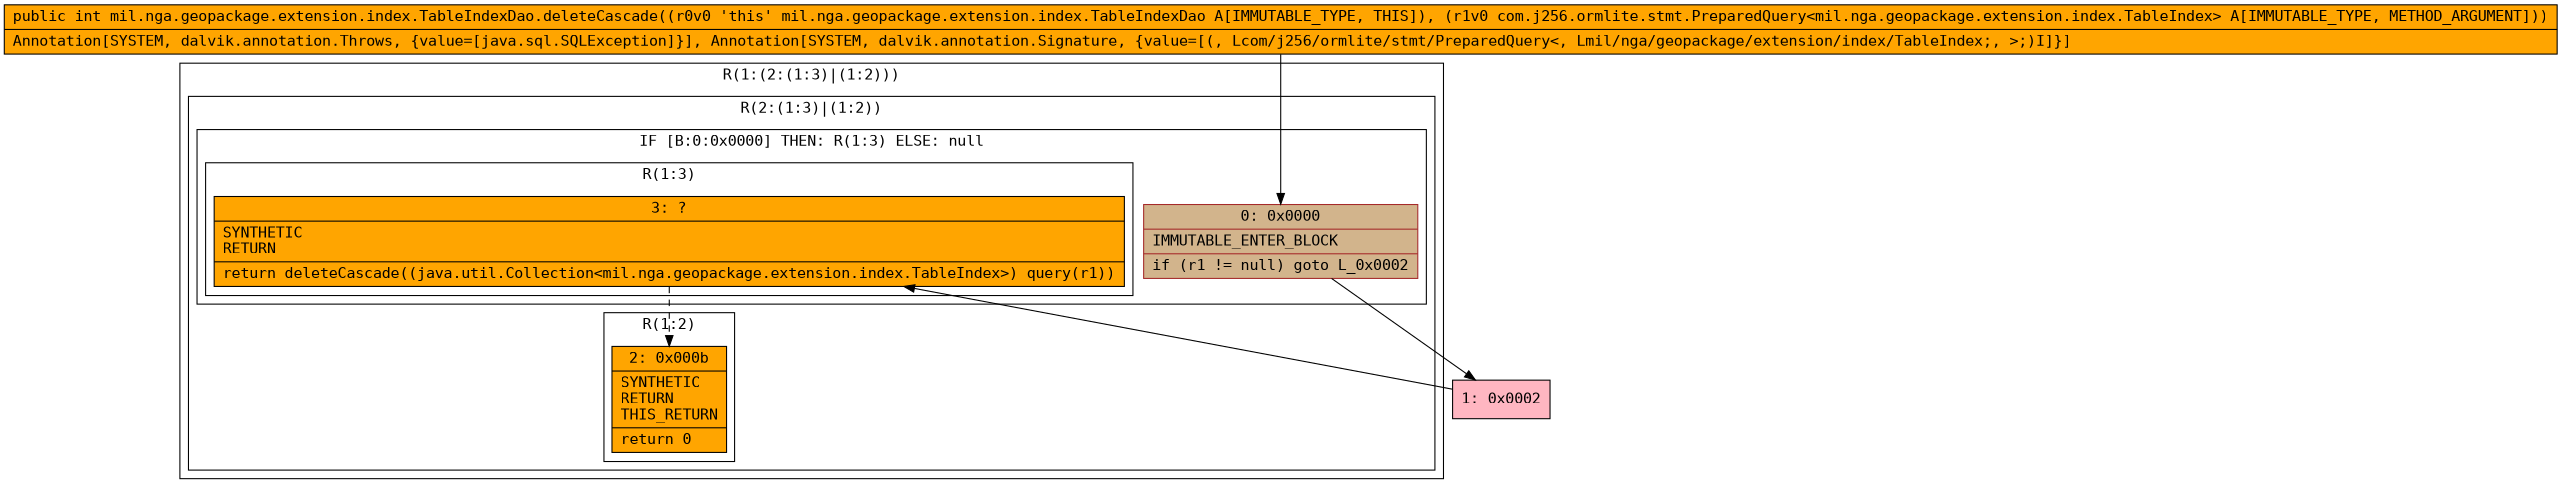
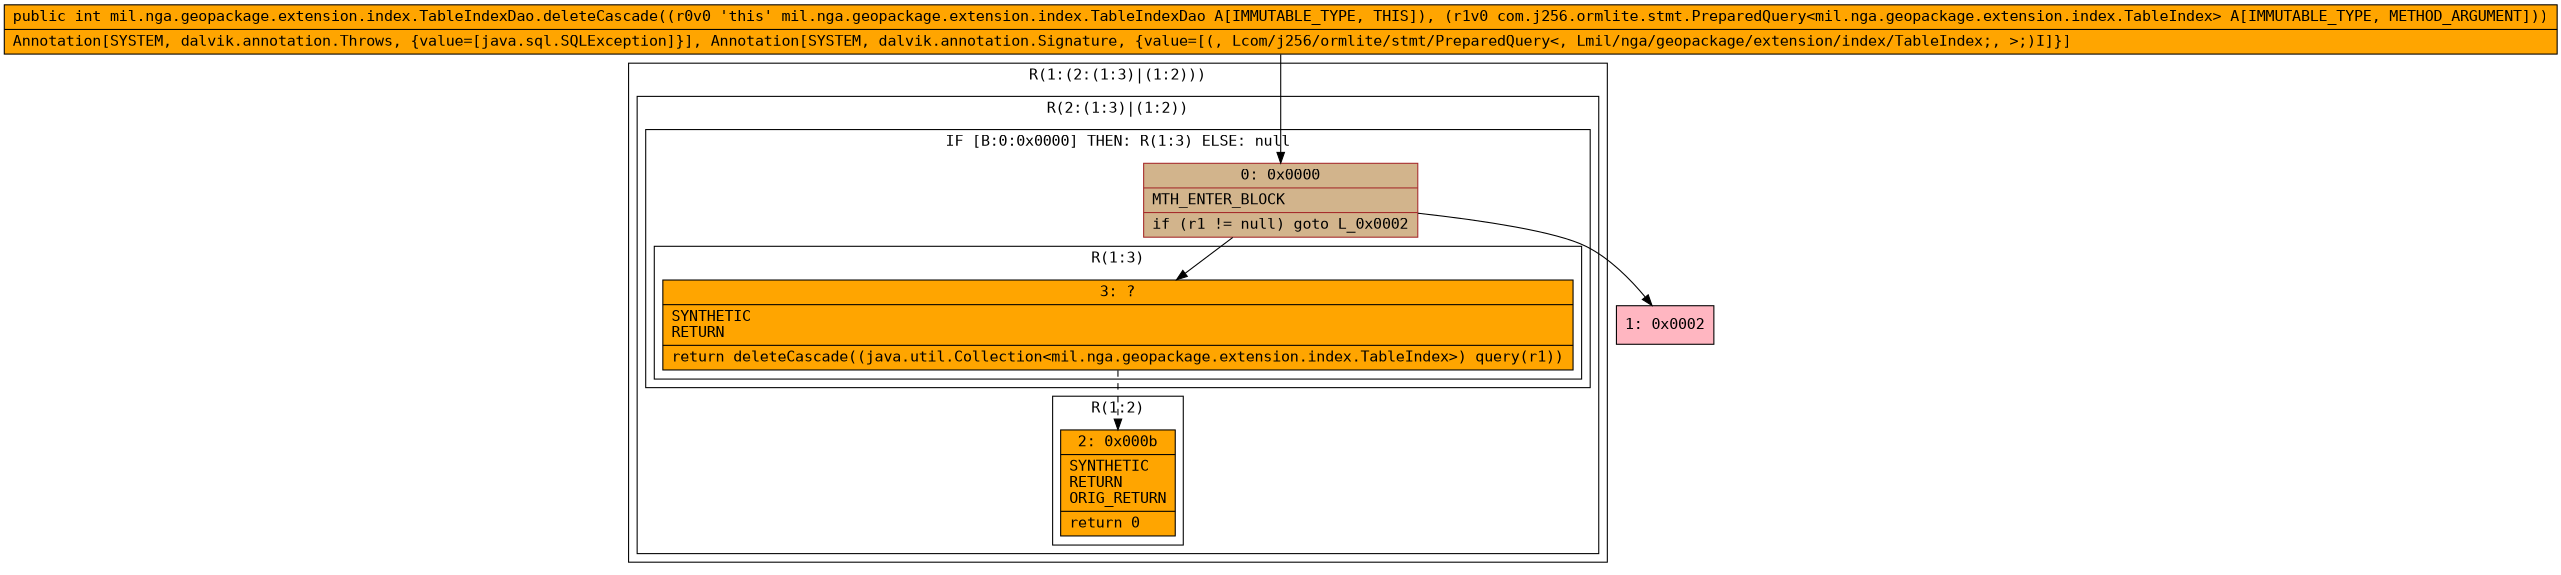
(1245, 241) -> (1219, 200)
(1183, 339) -> (1209, 255)
(669, 415) -> (1118, 498)
